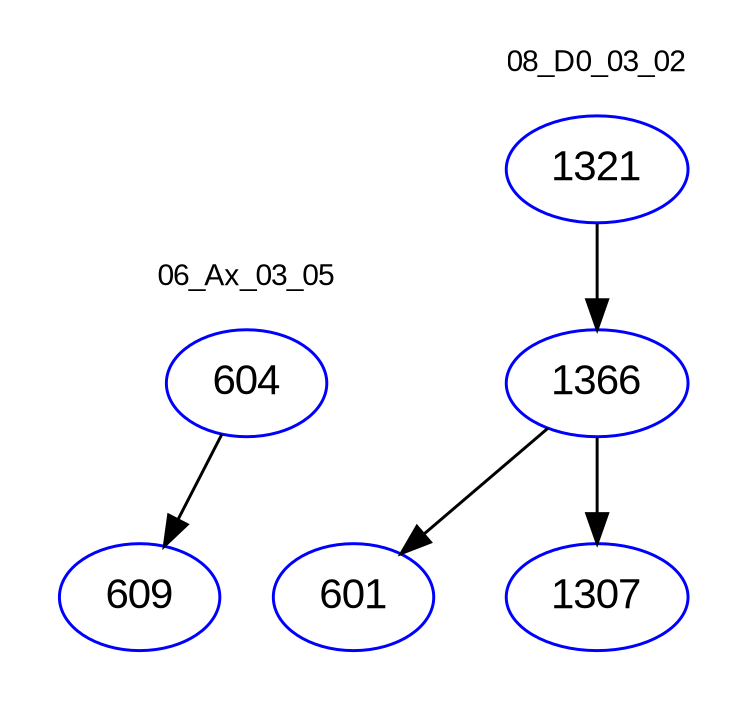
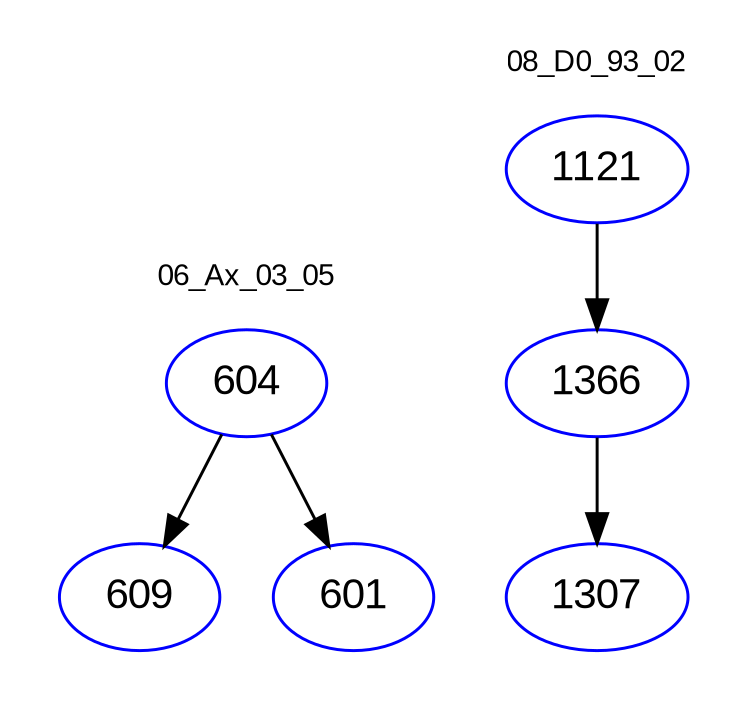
(597, 64) -> (597, 64)
(597, 169) -> (597, 169)
(502, 468) -> (293, 477)
